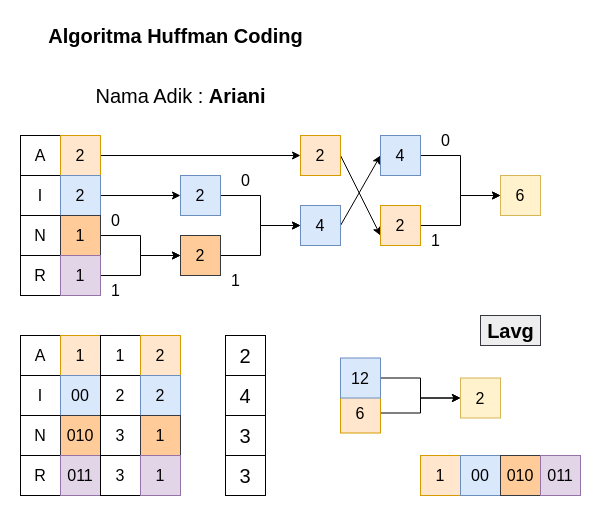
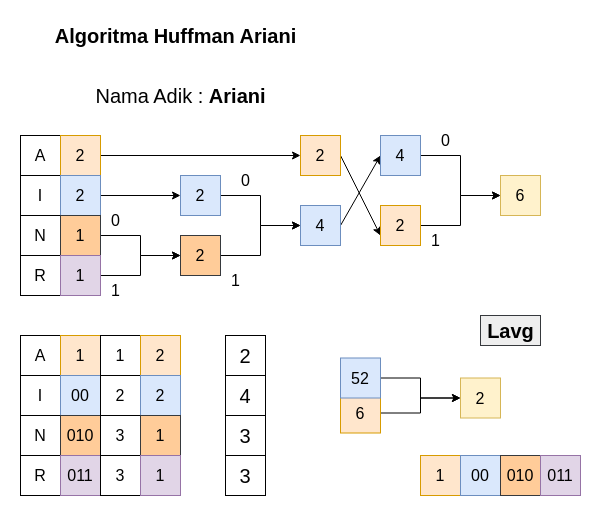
(176, 36) -> (176, 36)
(361, 379) -> (361, 379)
